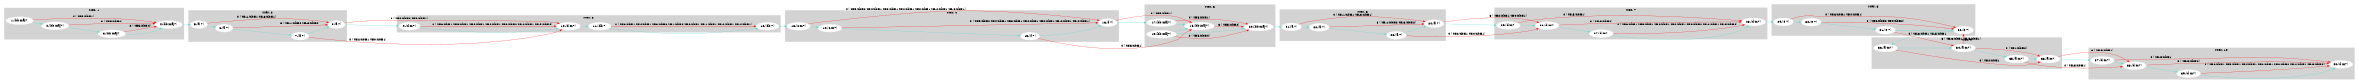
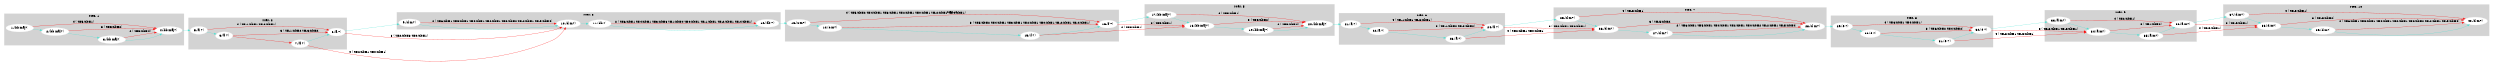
(1179, 30) -> (1228, 28)
(261, 32) -> (261, 40)
(1964, 40) -> (2038, 31)
